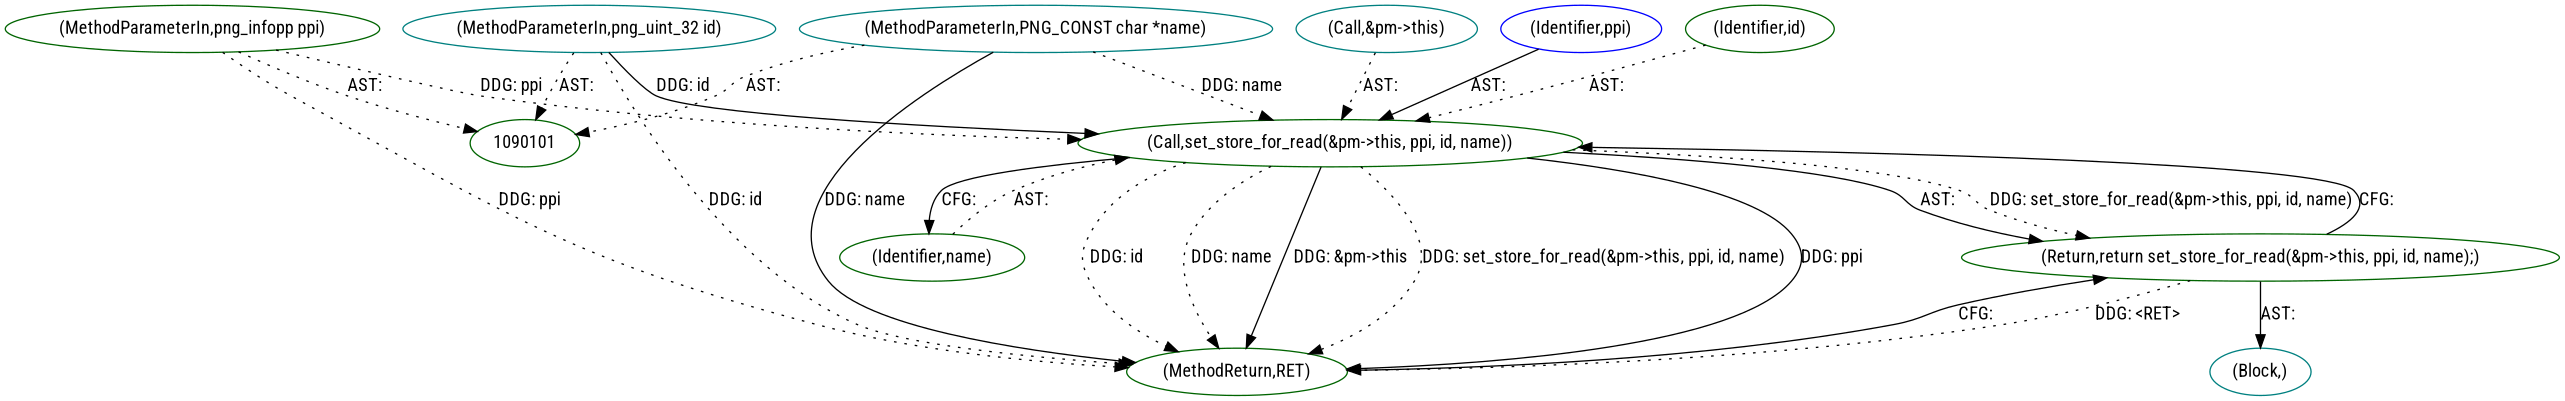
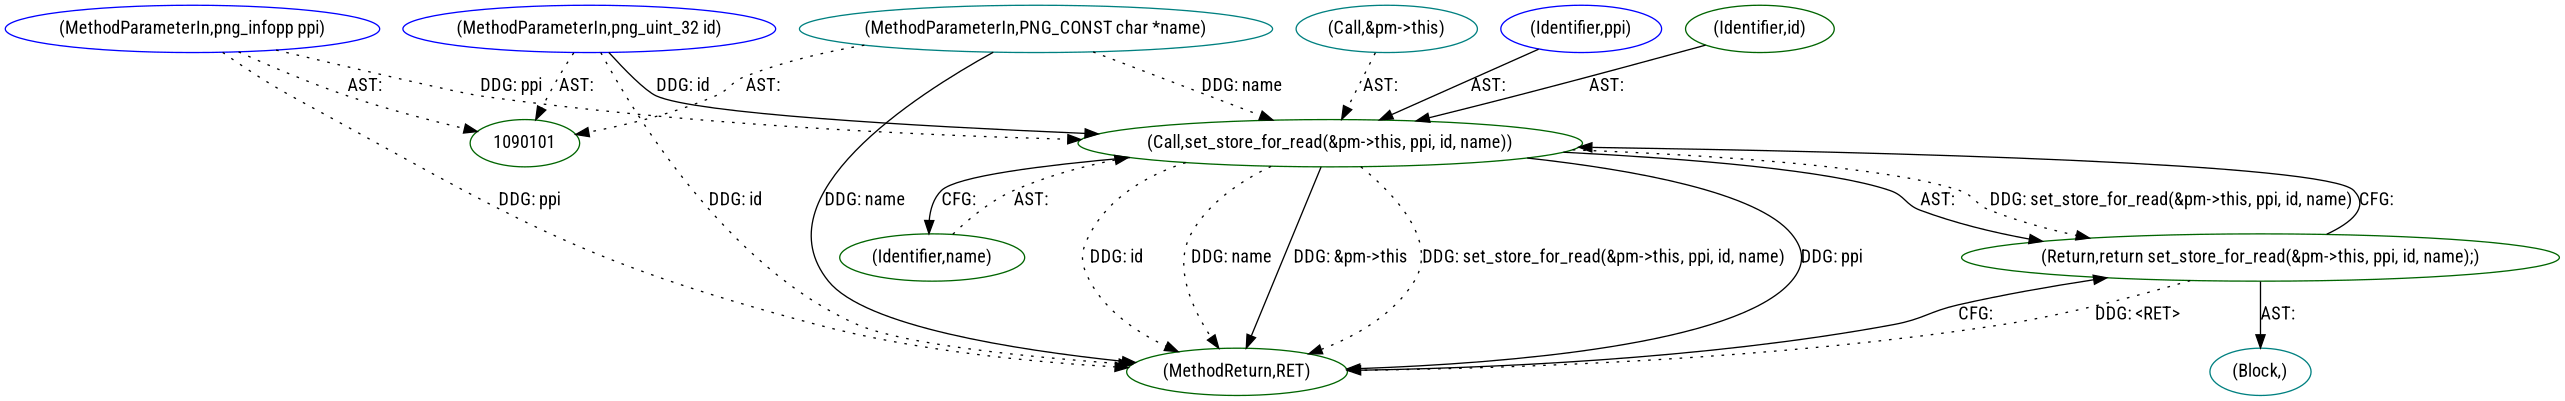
(192, 29) -> (192, 29)
(589, 29) -> (589, 29)
(1568, 82) -> (1568, 82)
